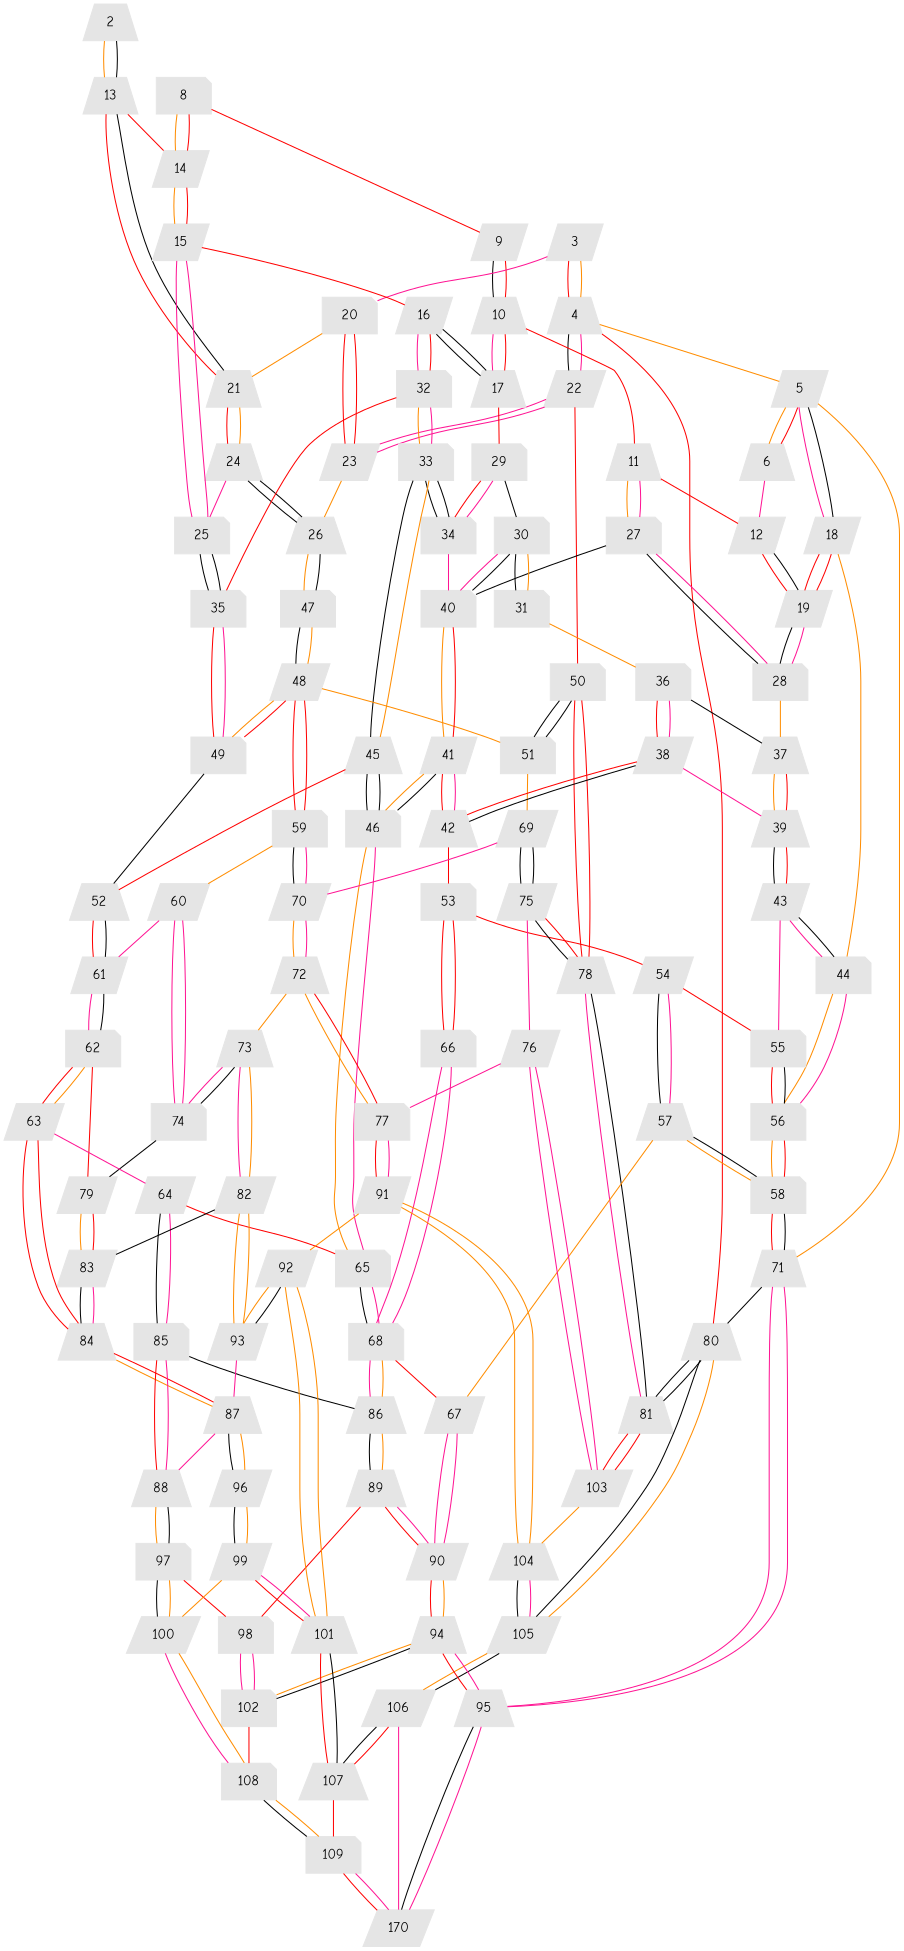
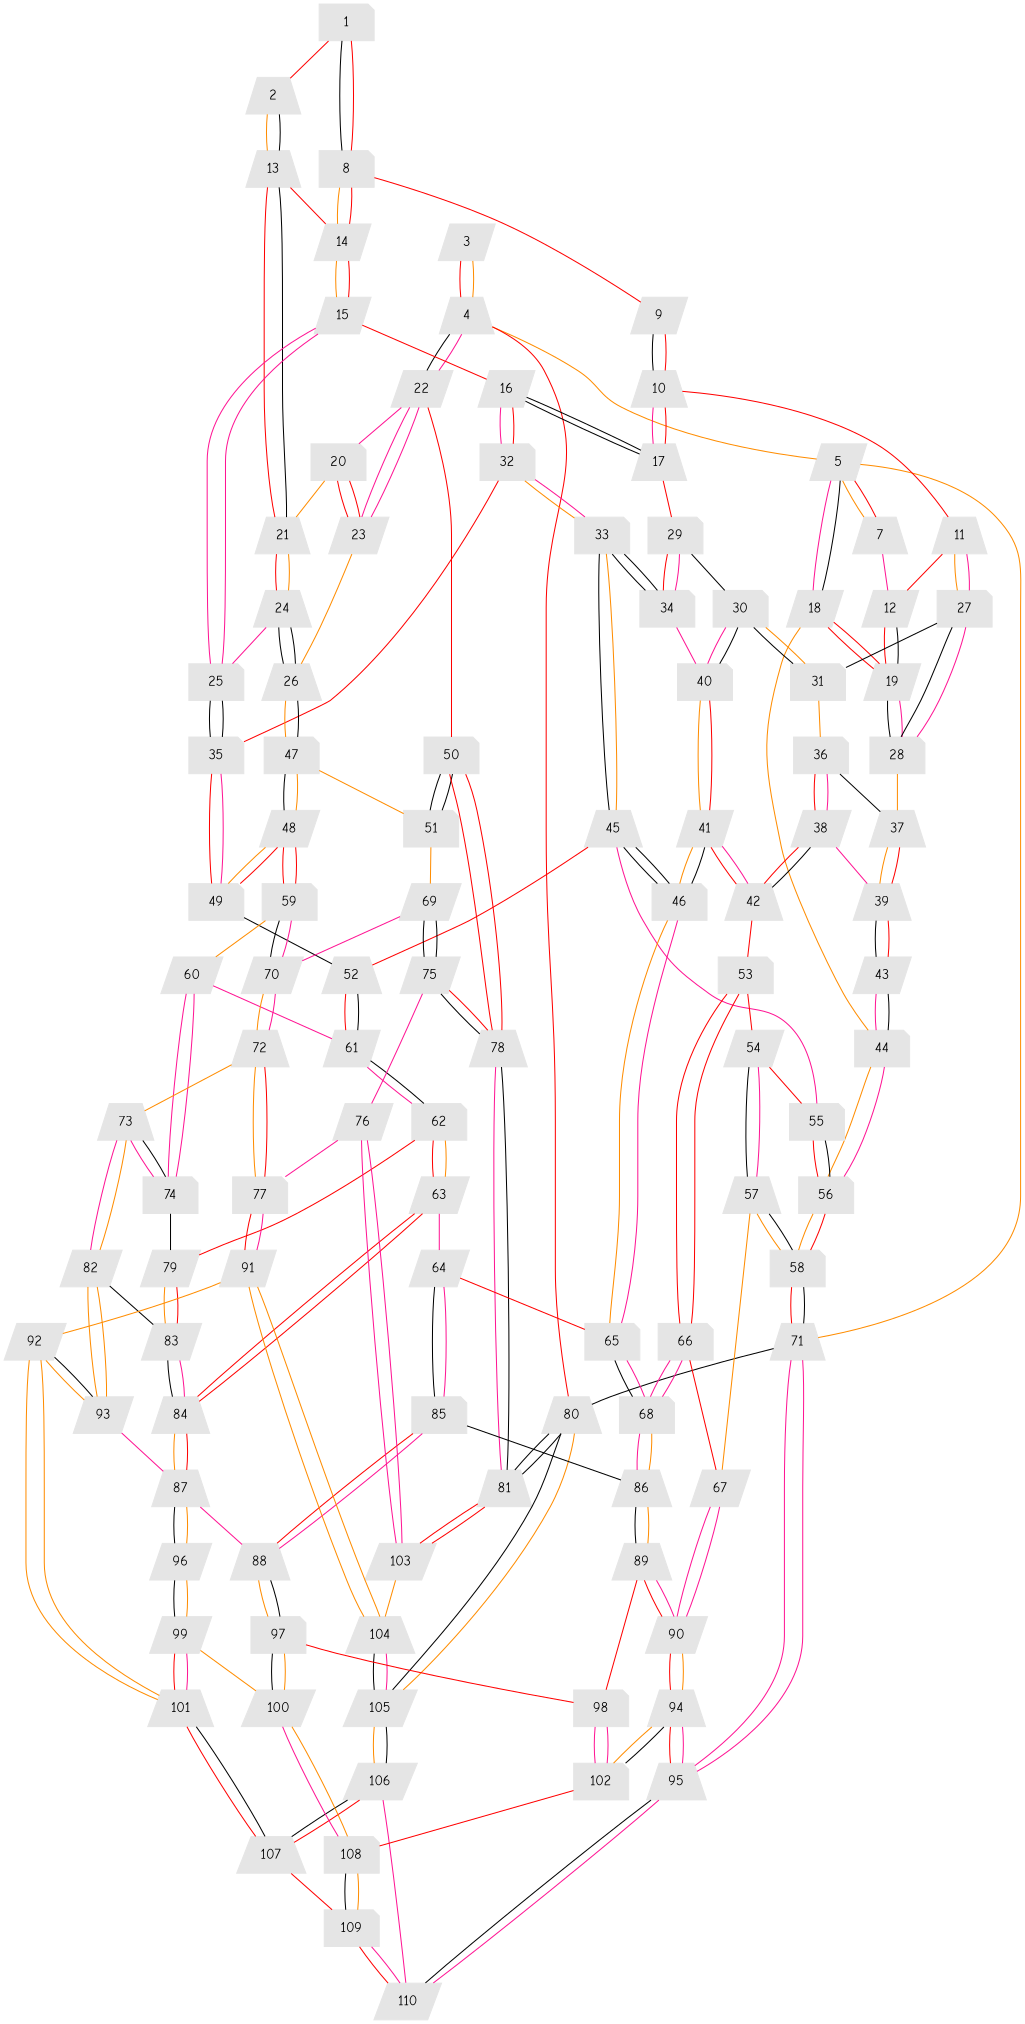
none -> (347, 22)
(462, 279) -> (380, 426)
(767, 462) -> (880, 535)
(541, 569) -> (891, 645)
(412, 713) -> (361, 792)
(779, 975) -> (707, 992)
(416, 1379) -> (703, 1415)
(399, 1928) -> (408, 2001)
